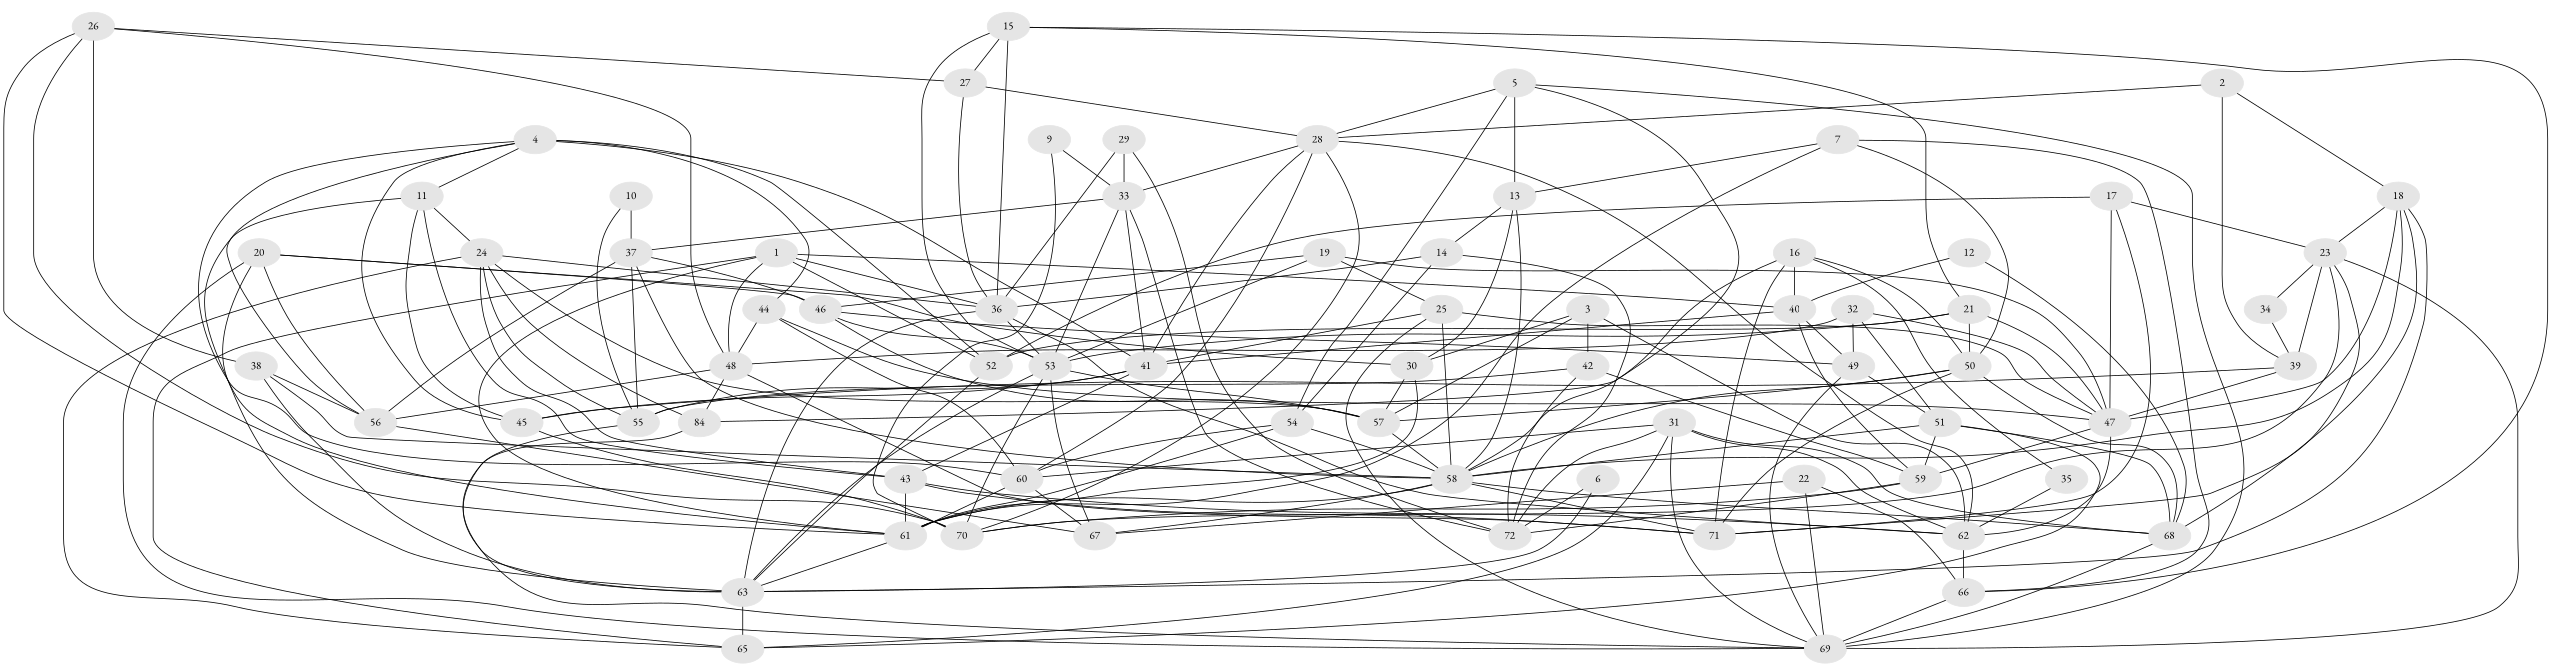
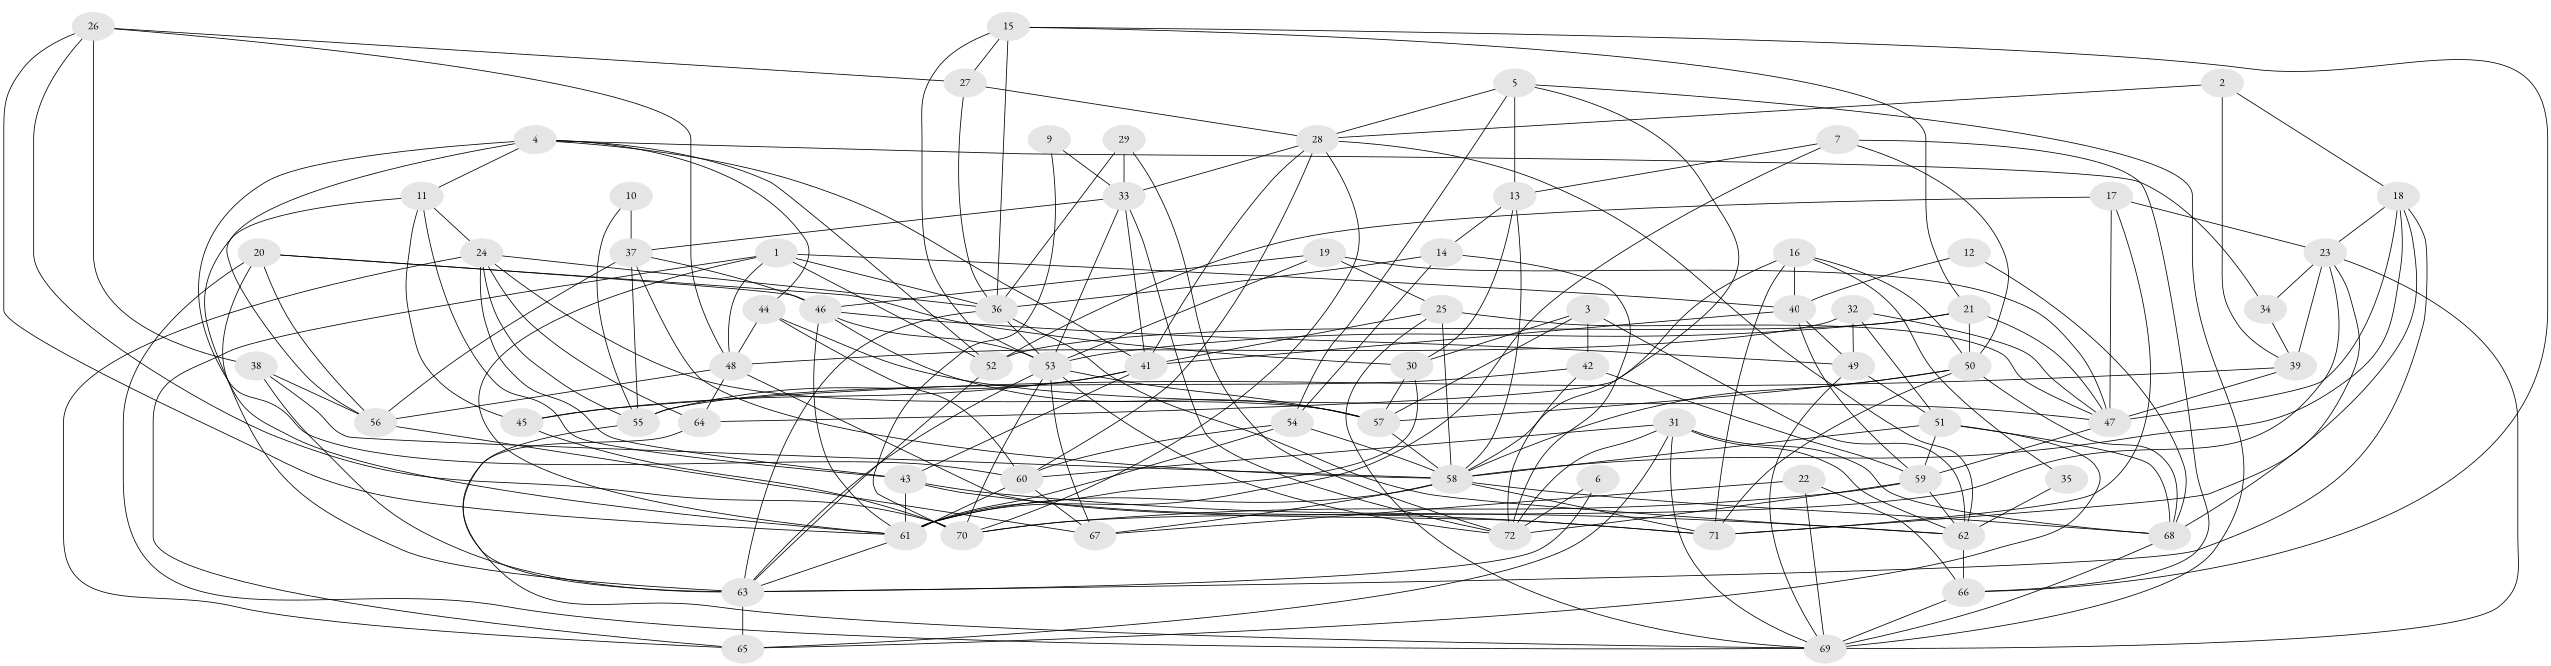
(362, 269) -> (1432, 157)
(699, 423) -> (699, 423)
none -> (820, 438)
none -> (1274, 492)
(2067, 514) -> (1937, 501)
